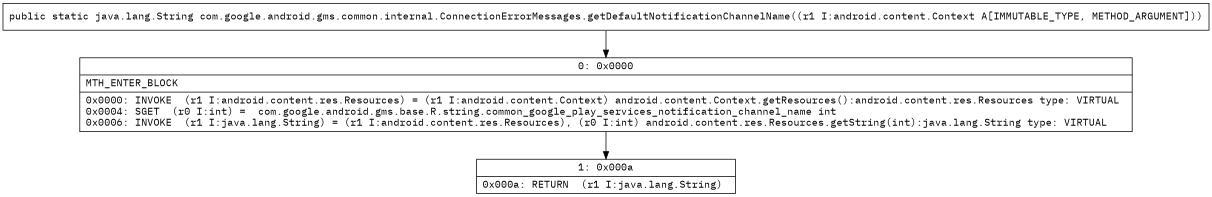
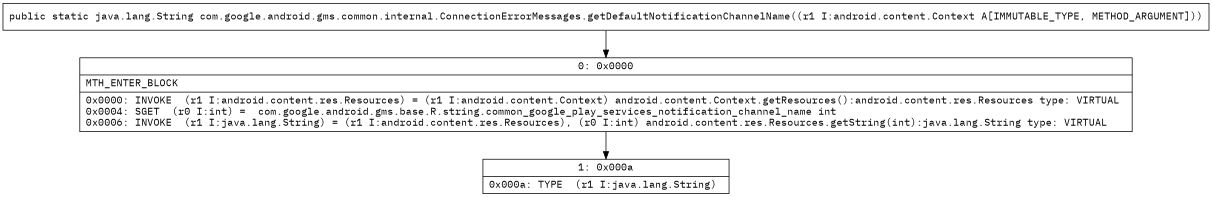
(606, 185) -> (606, 185)
